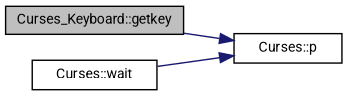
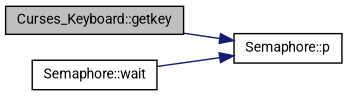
(288, 48) -> (288, 48)
(95, 75) -> (95, 75)
